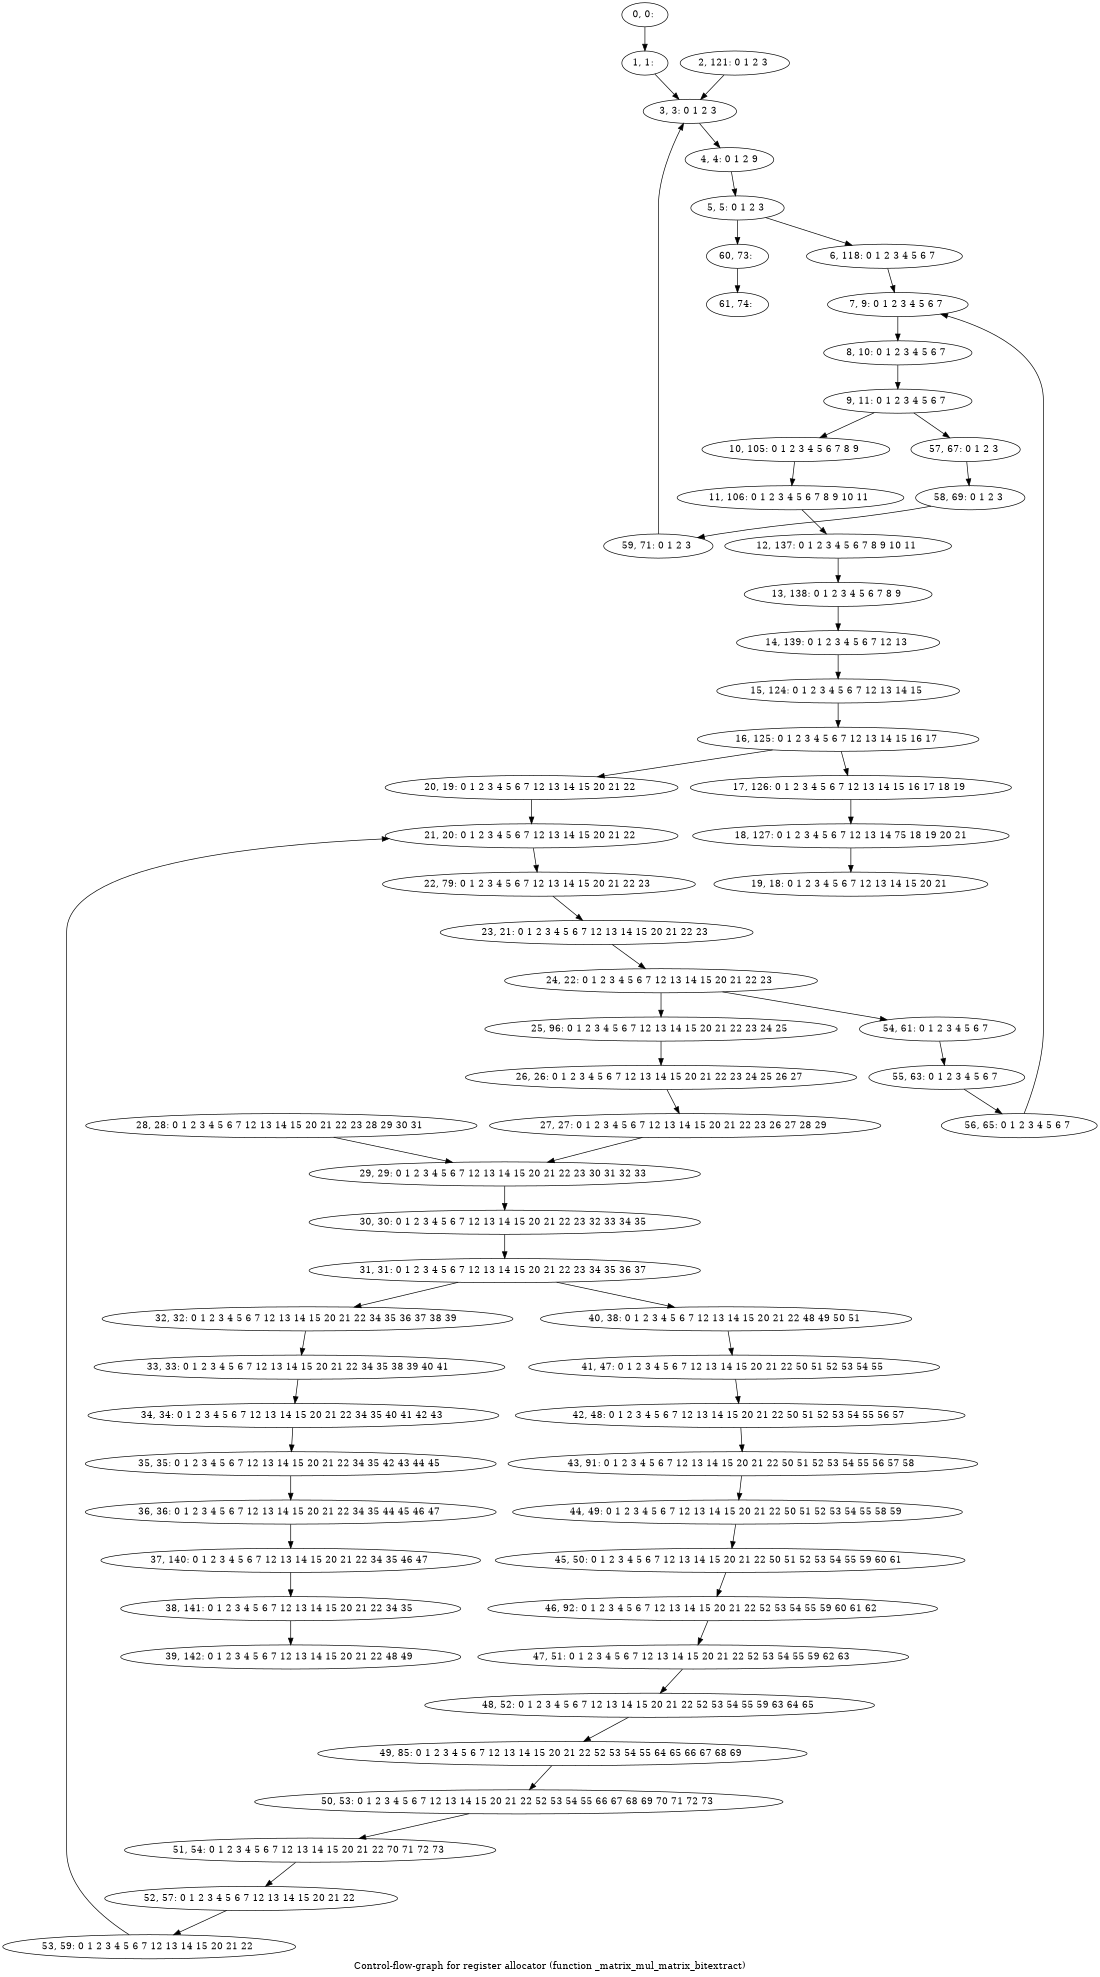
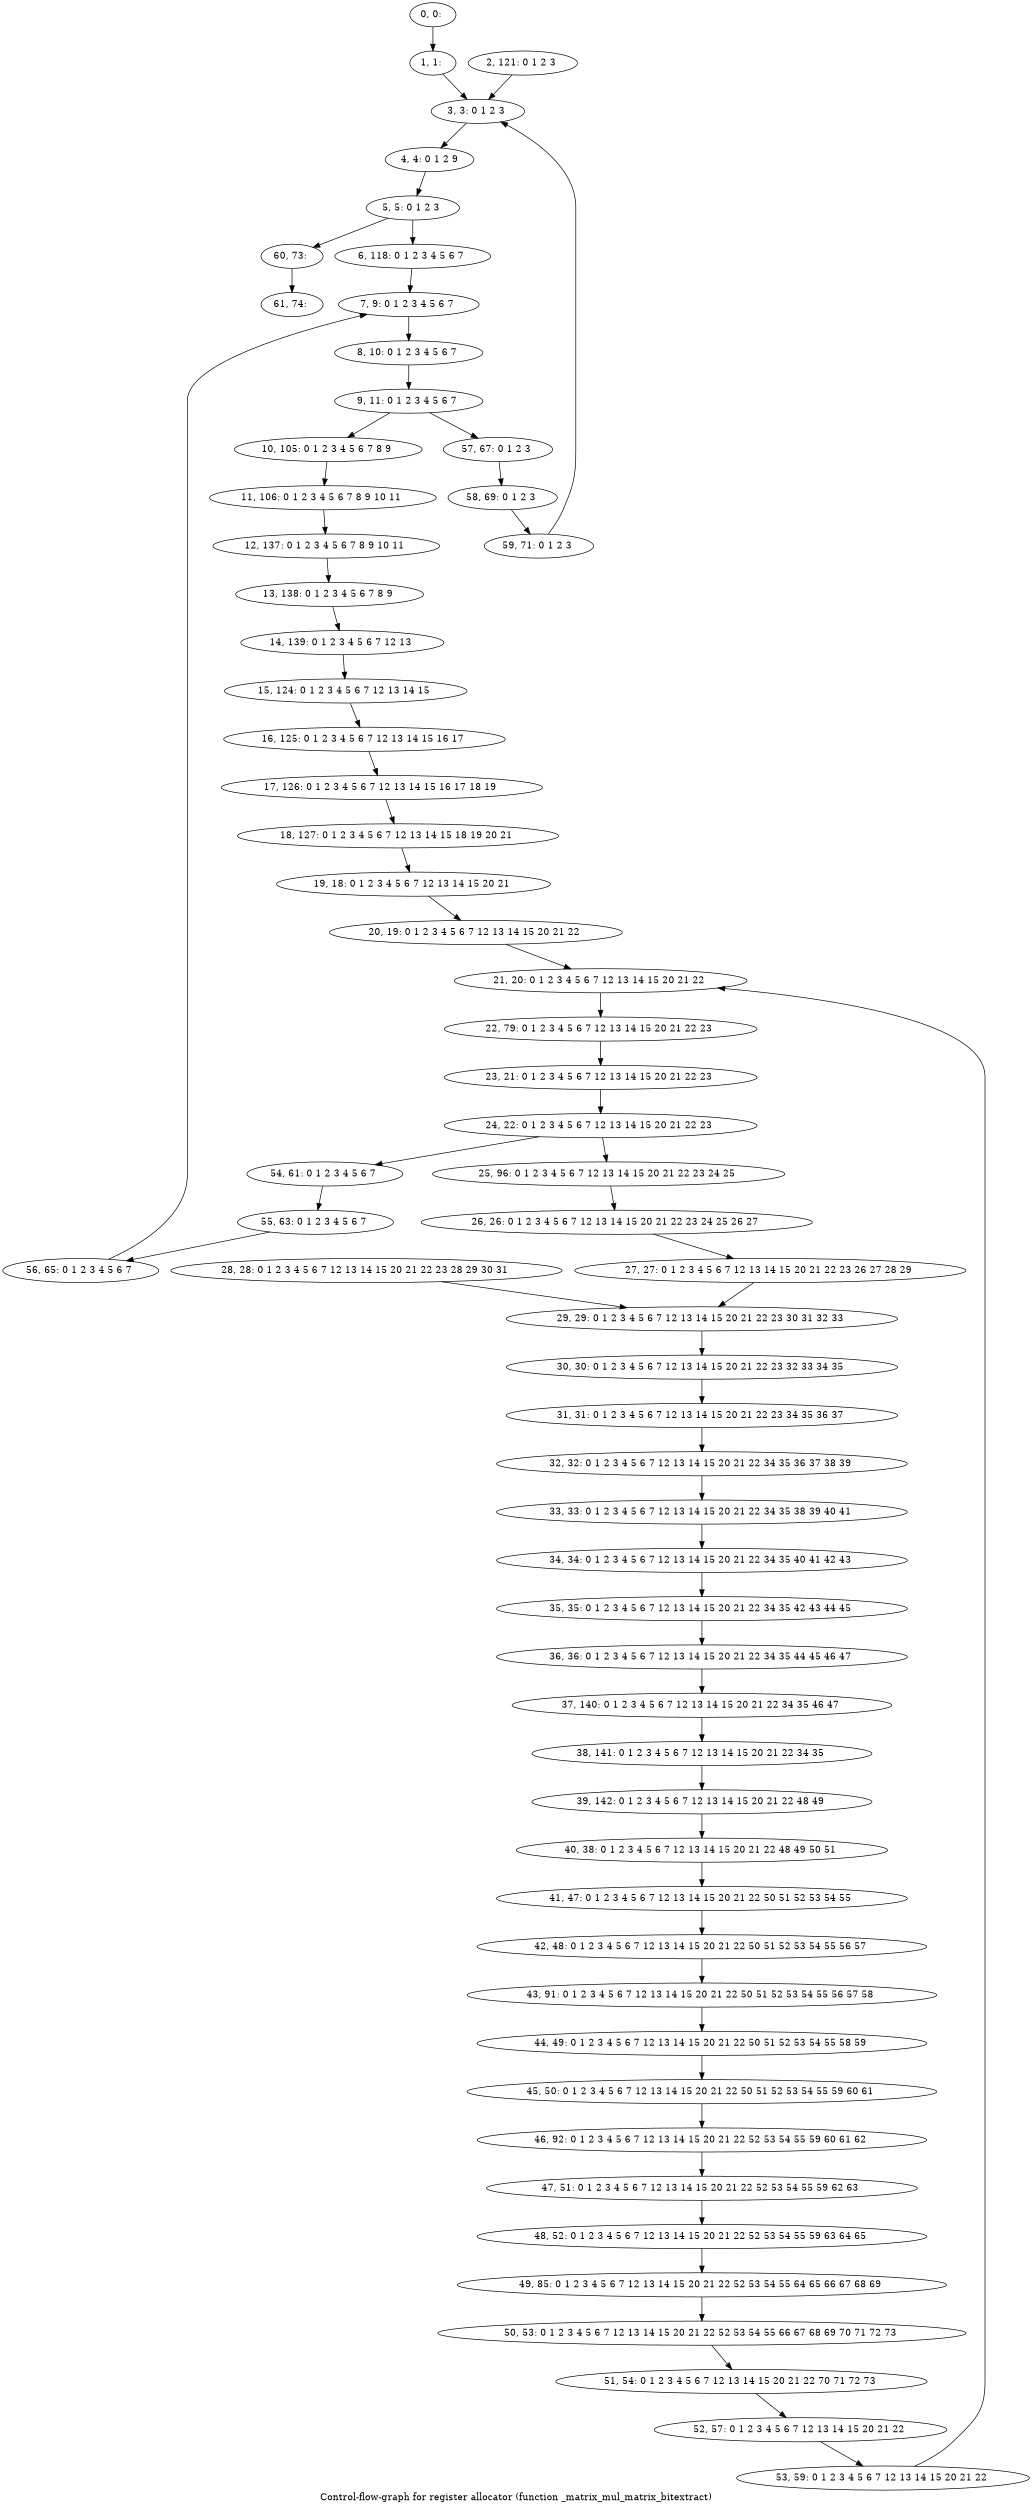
(688, 763) -> (442, 906)
(851, 836) -> (398, 836)
(612, 1294) -> (702, 1823)
